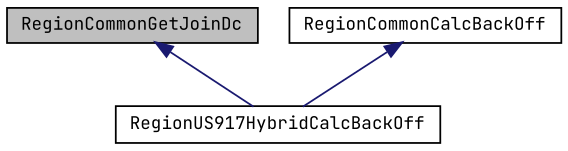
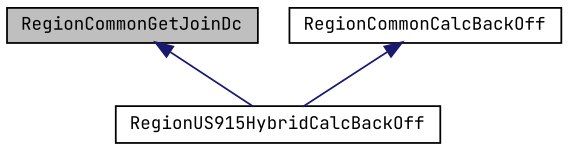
(278, 125) -> (278, 125)
